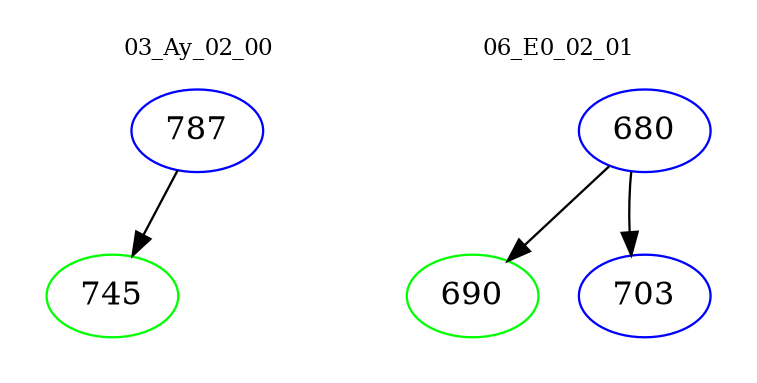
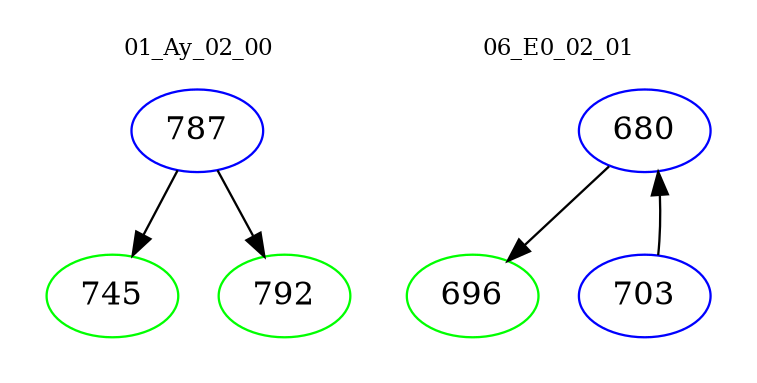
(198, 49) -> (198, 49)
(629, 202) -> (660, 225)
none -> (285, 296)
(473, 296) -> (473, 296)
